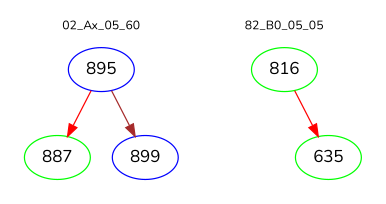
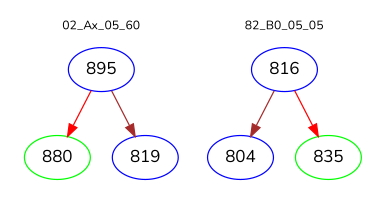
(284, 70) -> (284, 70)
(57, 157) -> (57, 157)
(145, 157) -> (145, 157)
none -> (241, 157)
(328, 157) -> (328, 157)
